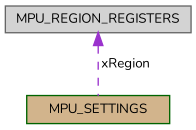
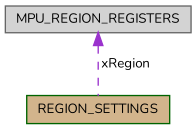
(98, 110) -> (98, 110)
